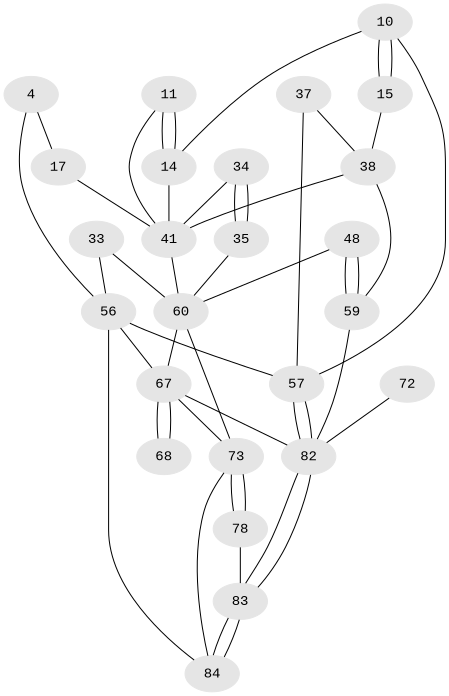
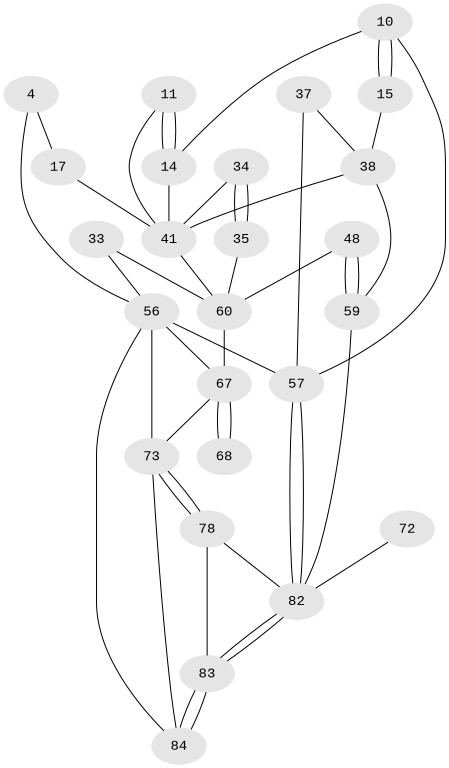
(209, 384) -> (152, 384)
(236, 420) -> (252, 565)
